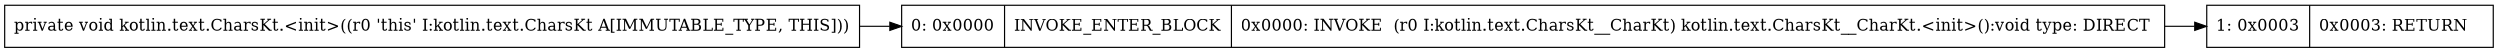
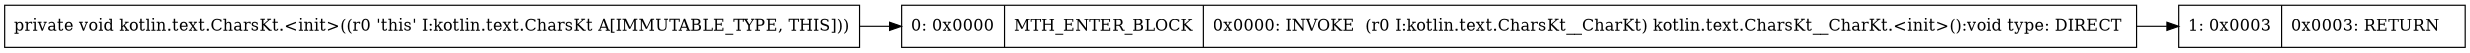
(1118, 26) -> (1104, 26)
